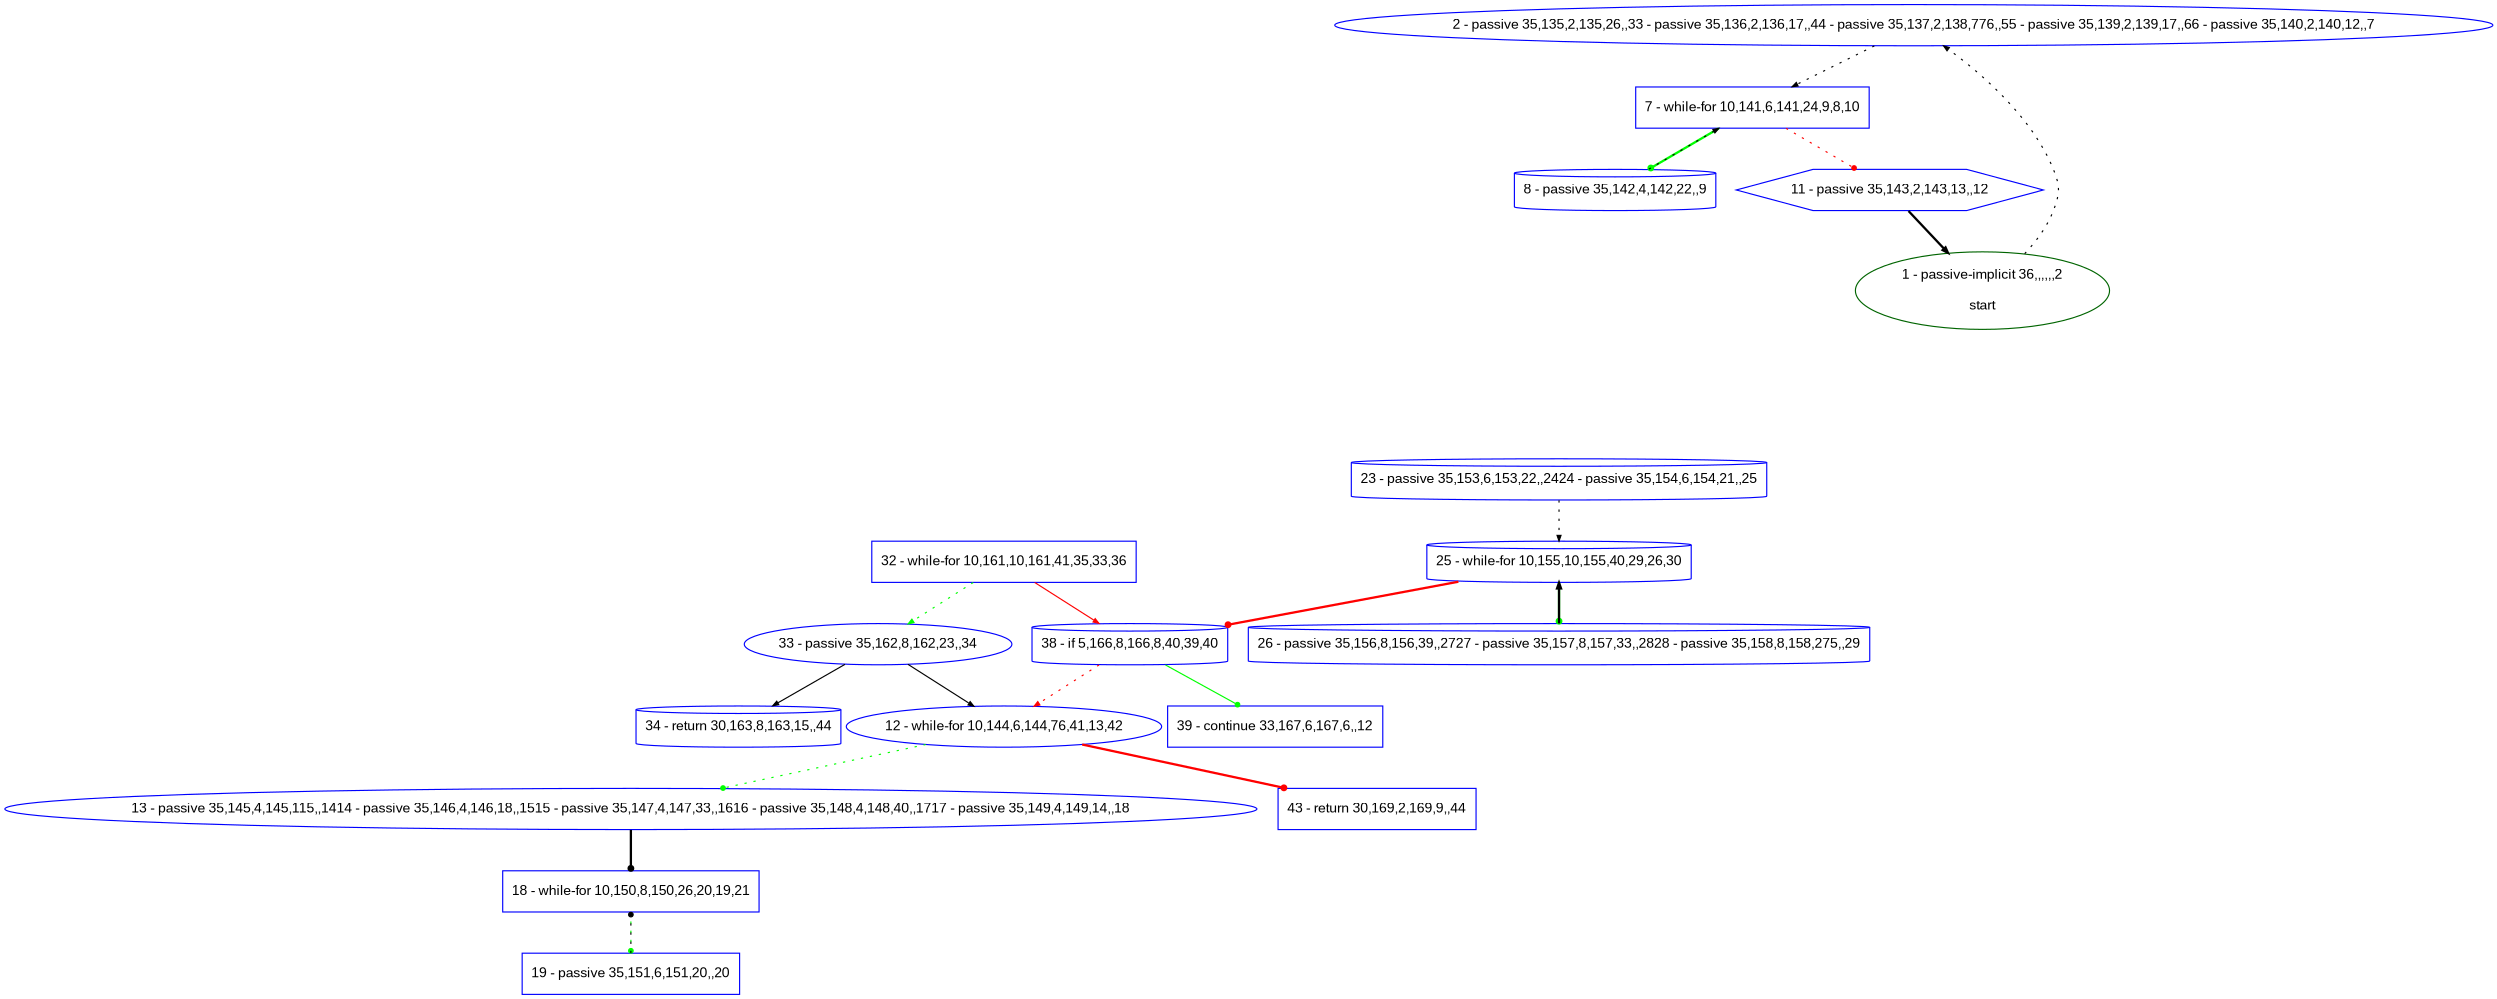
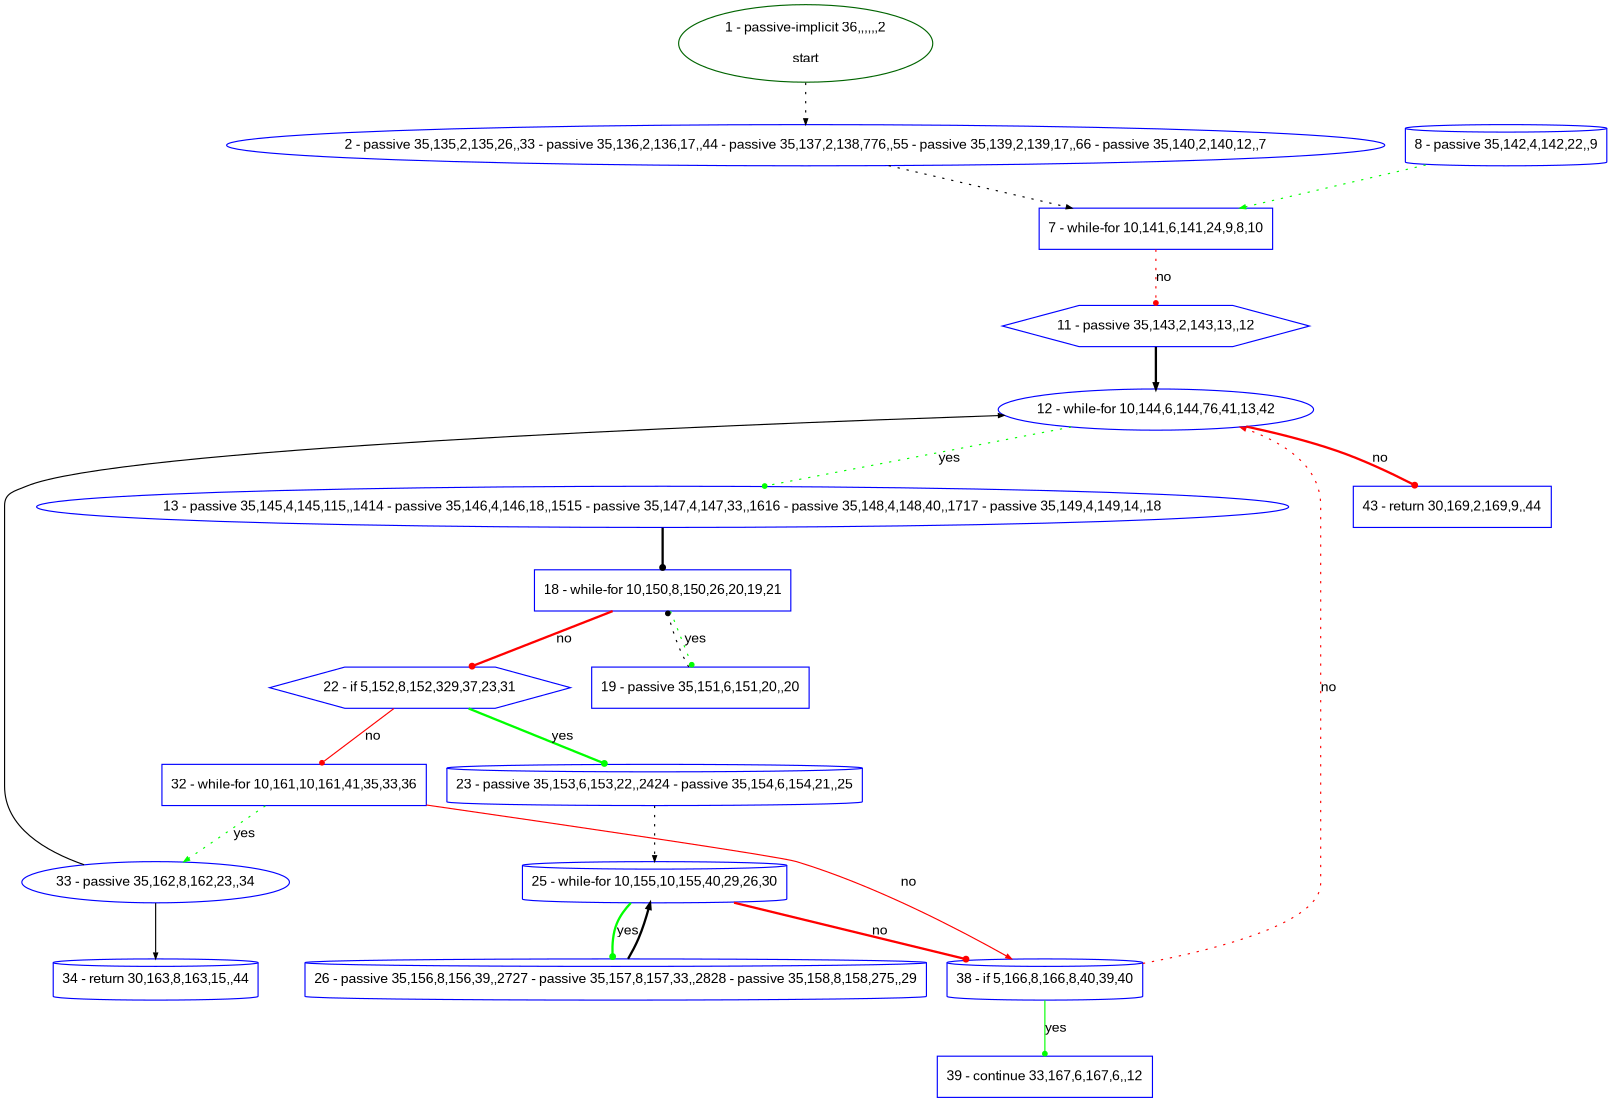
(1686, 148) -> none
(1681, 150) -> (1336, 186)
(1926, 230) -> (1156, 365)
none -> (420, 688)
